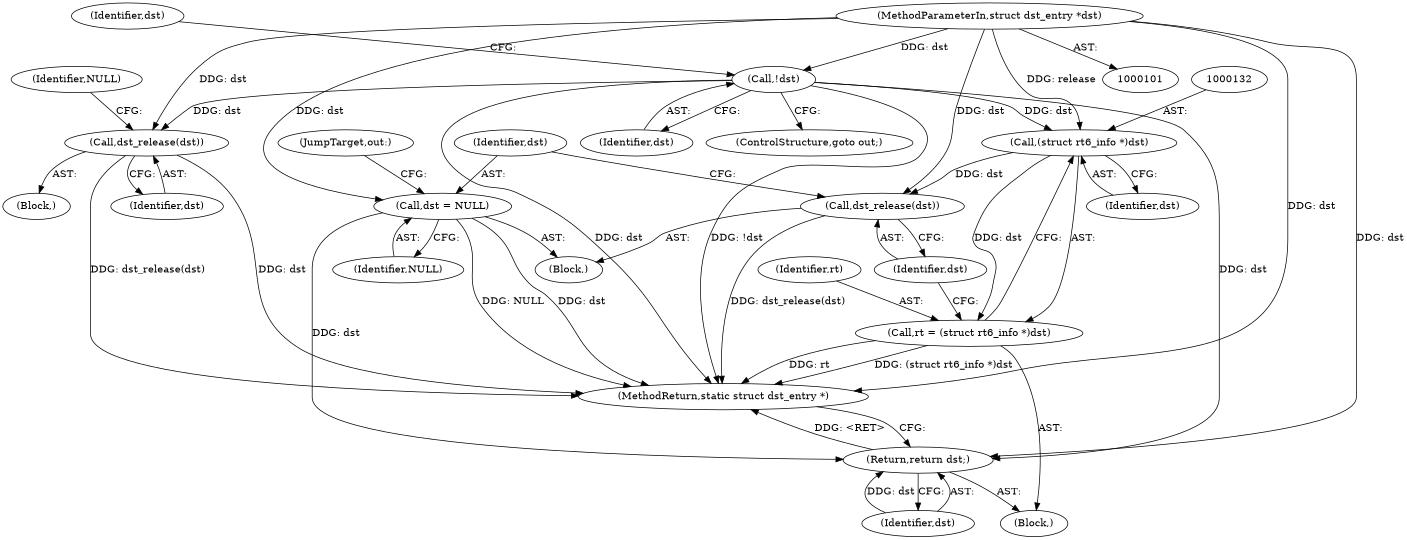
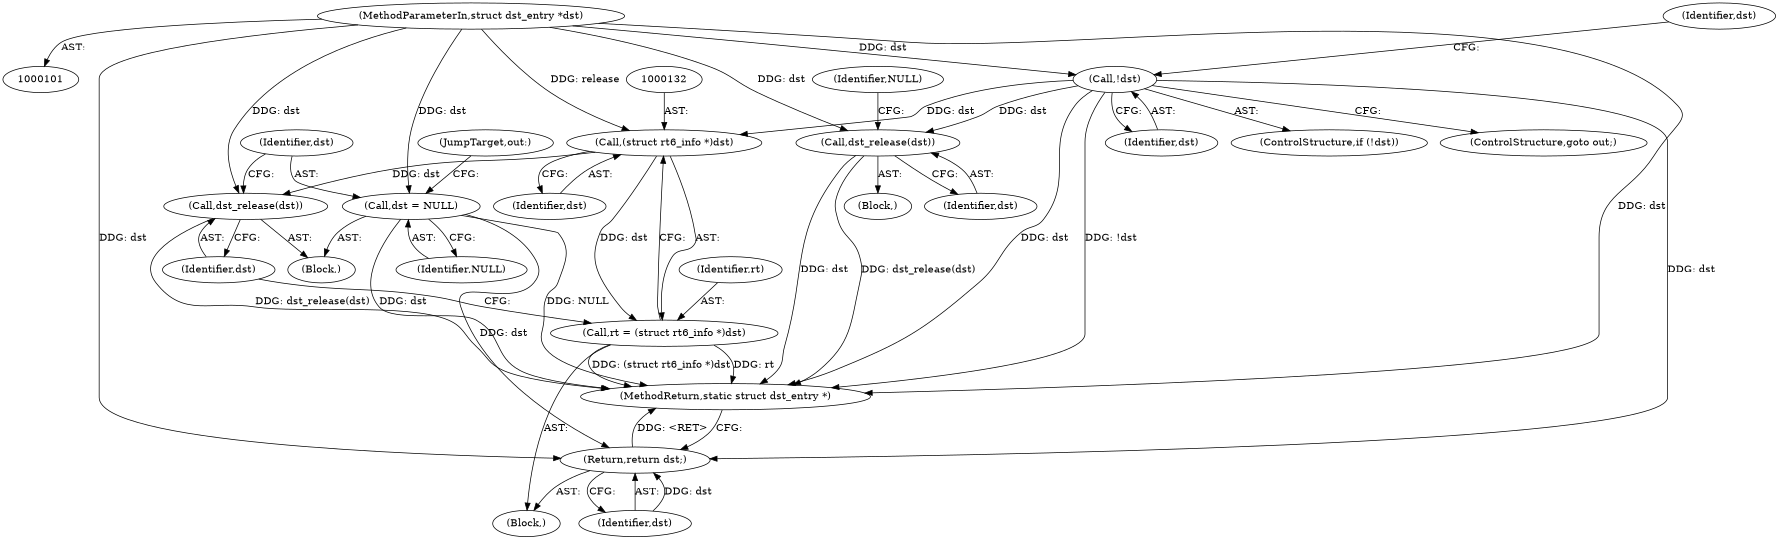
none -> (1329, 143)
